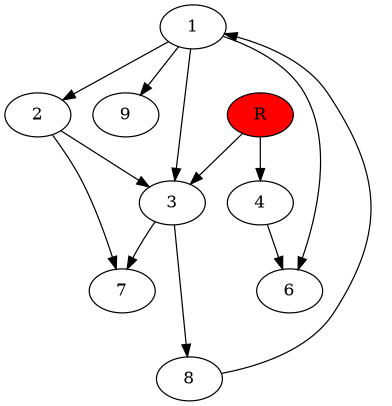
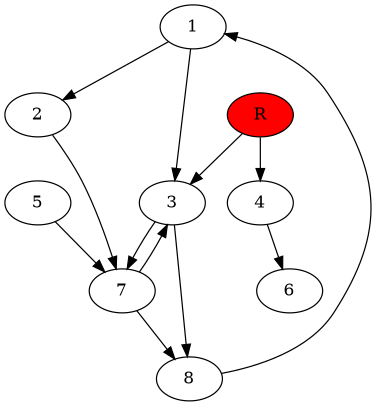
(126, 115) -> none
(316, 125) -> none
(100, 156) -> (151, 254)
none -> (38, 203)
none -> (152, 330)
